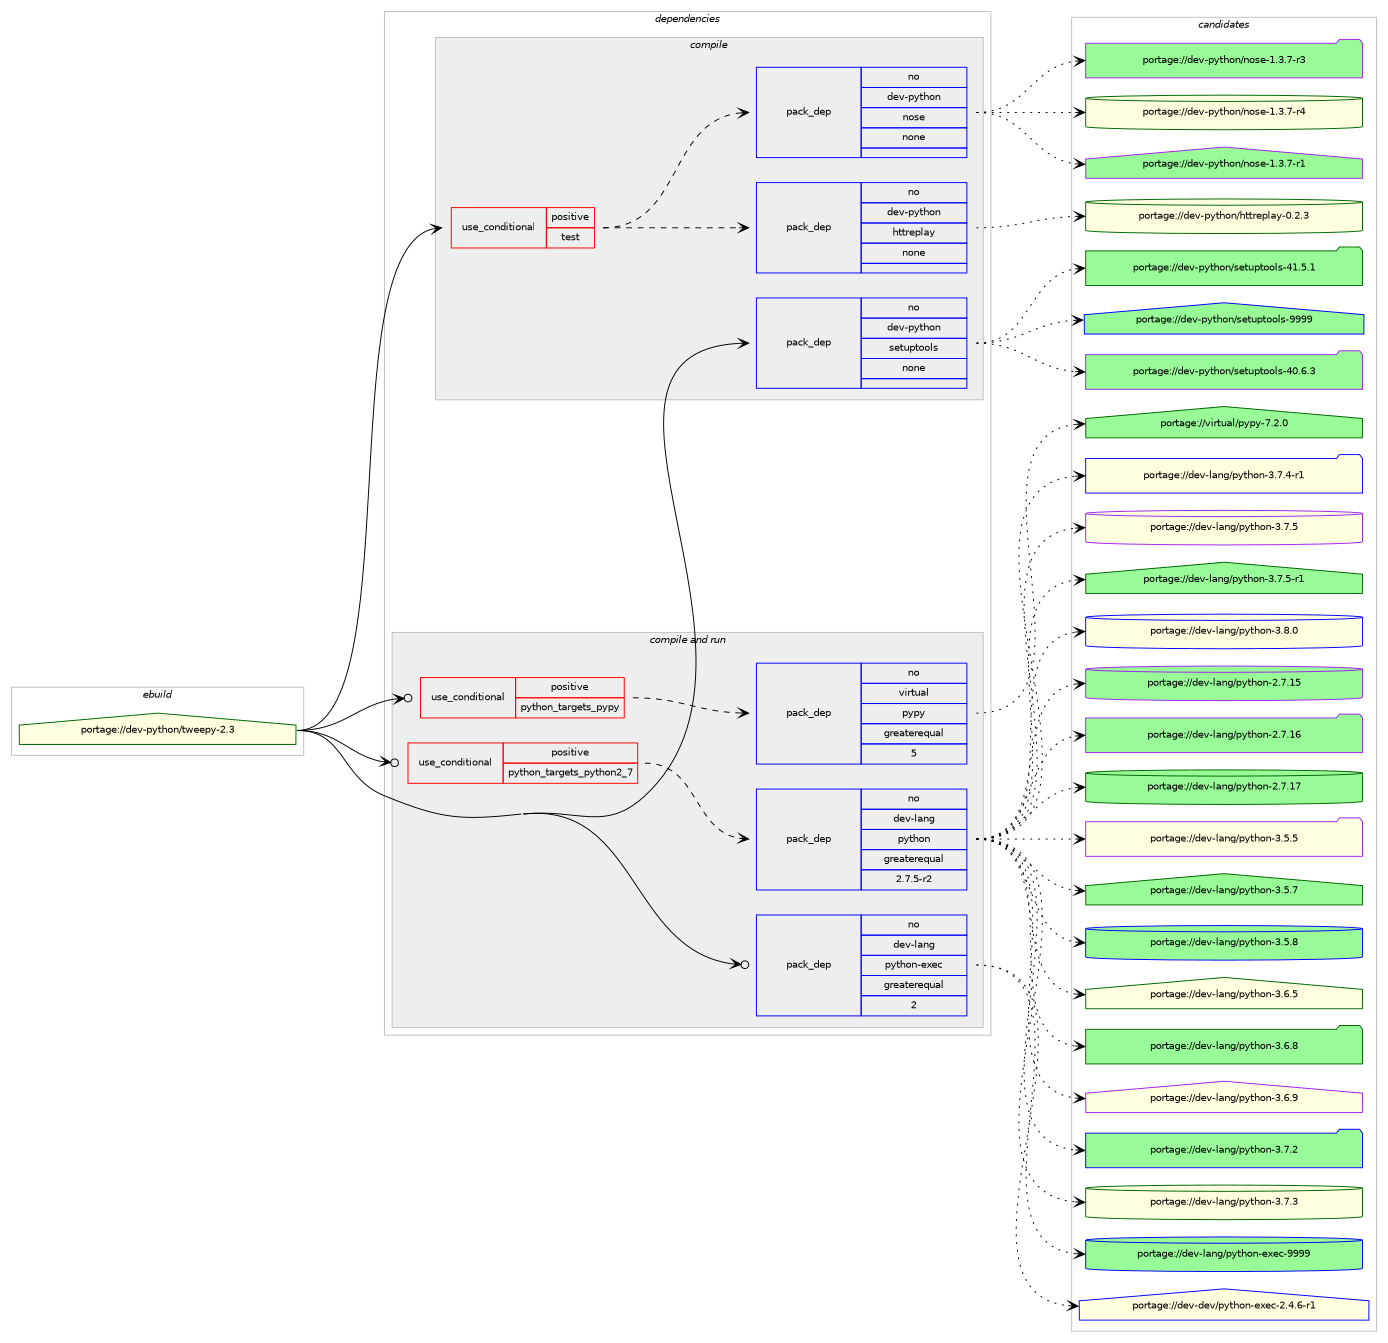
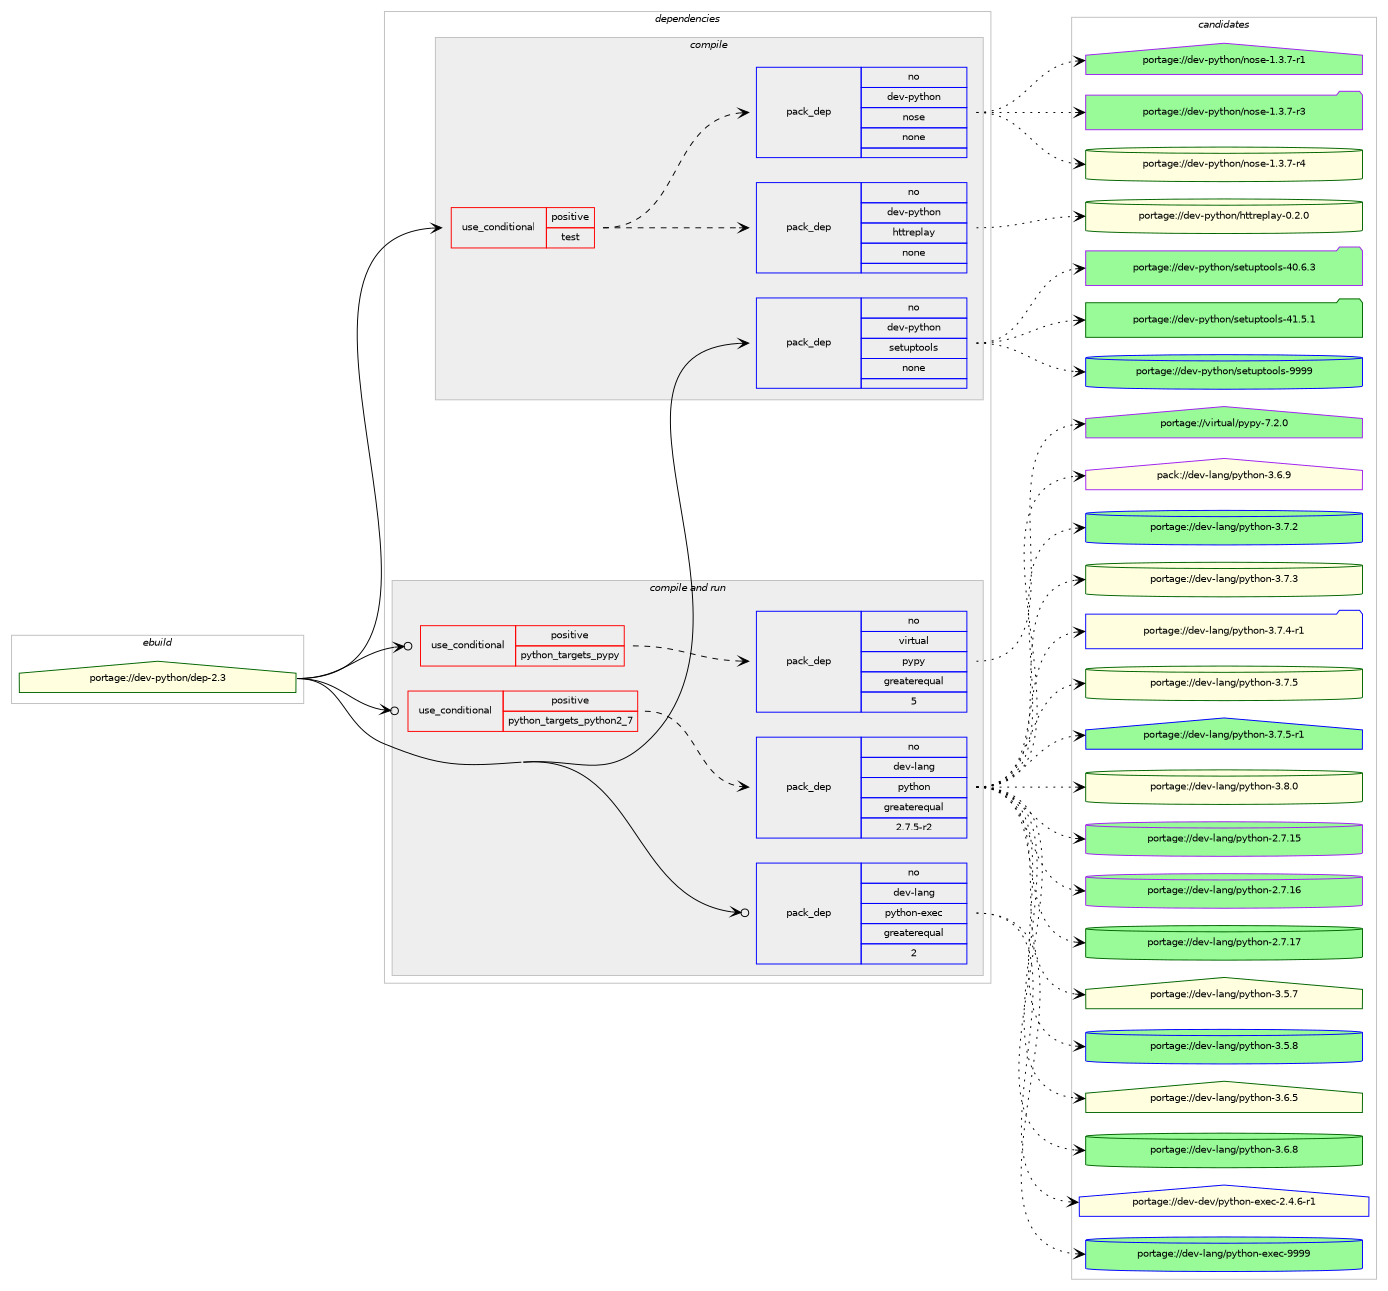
(1224, 216) -> (1224, 216)
(1224, 320) -> (1224, 372)
(1224, 424) -> (1224, 424)
(1224, 528) -> (1224, 683)
(1224, 580) -> (1224, 735)
(1224, 631) -> (1224, 787)
(158, 730) -> (158, 679)
(1224, 735) -> (1224, 891)
(1224, 839) -> none
(1224, 891) -> (1224, 995)
(1224, 1047) -> (1224, 1150)
(1224, 1099) -> (1224, 476)
(1224, 1150) -> (1224, 528)
